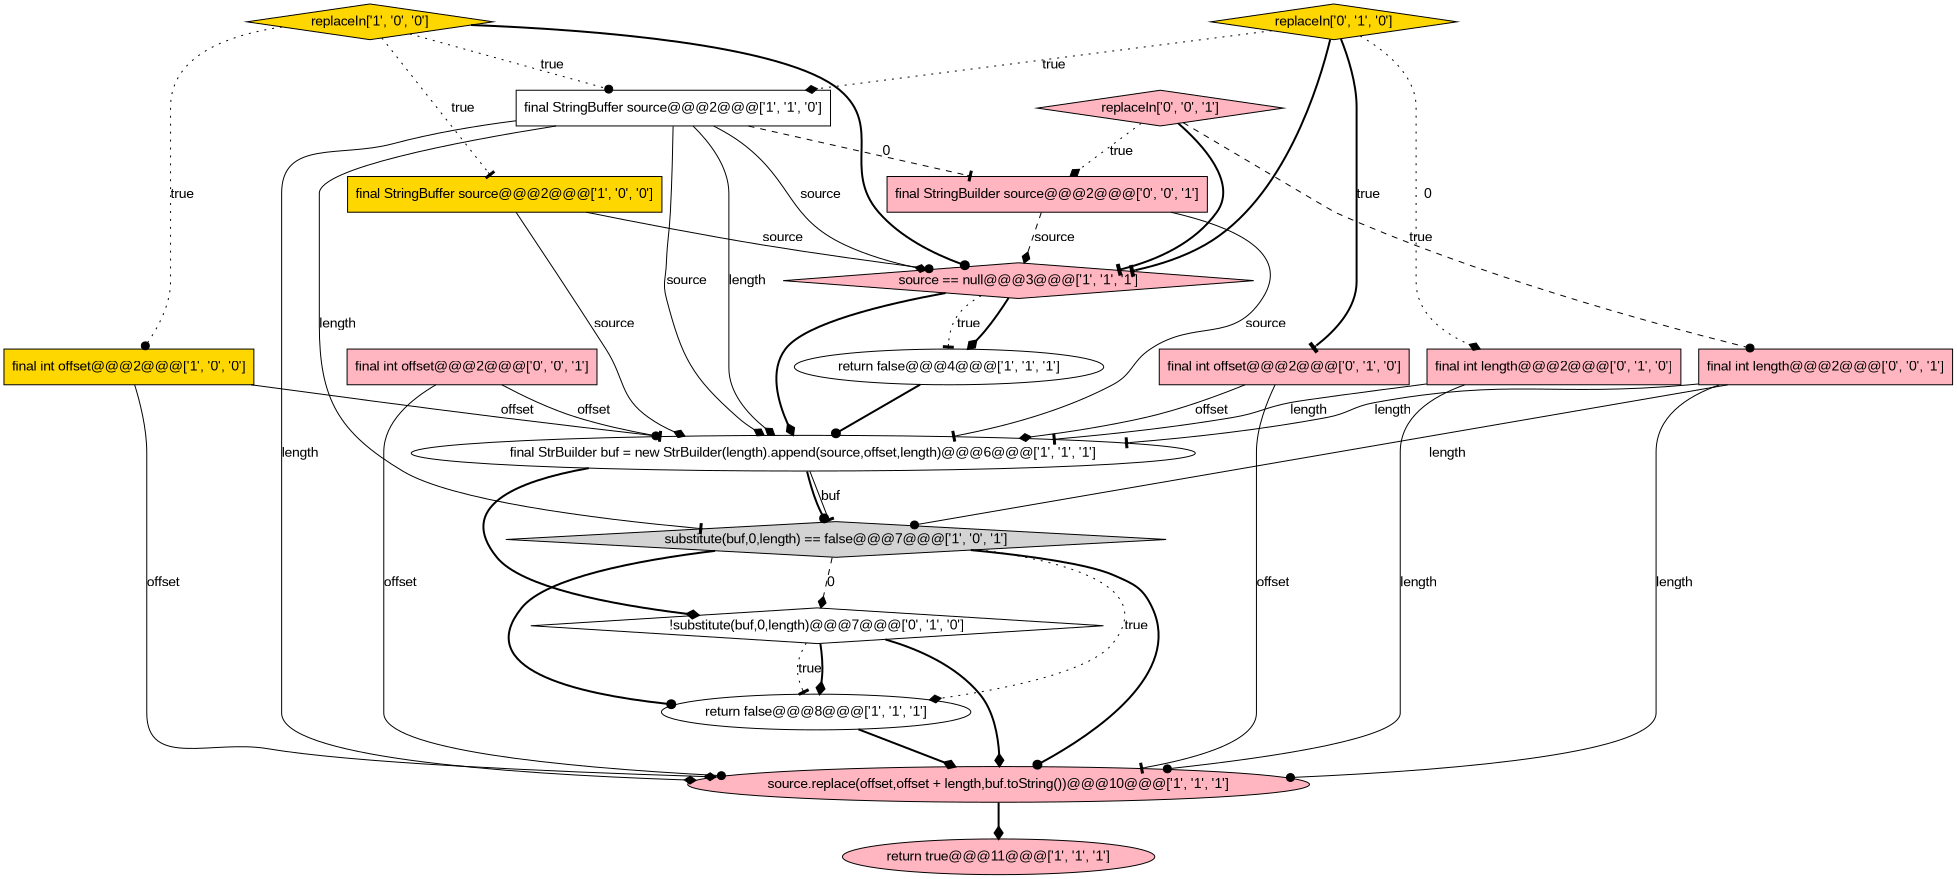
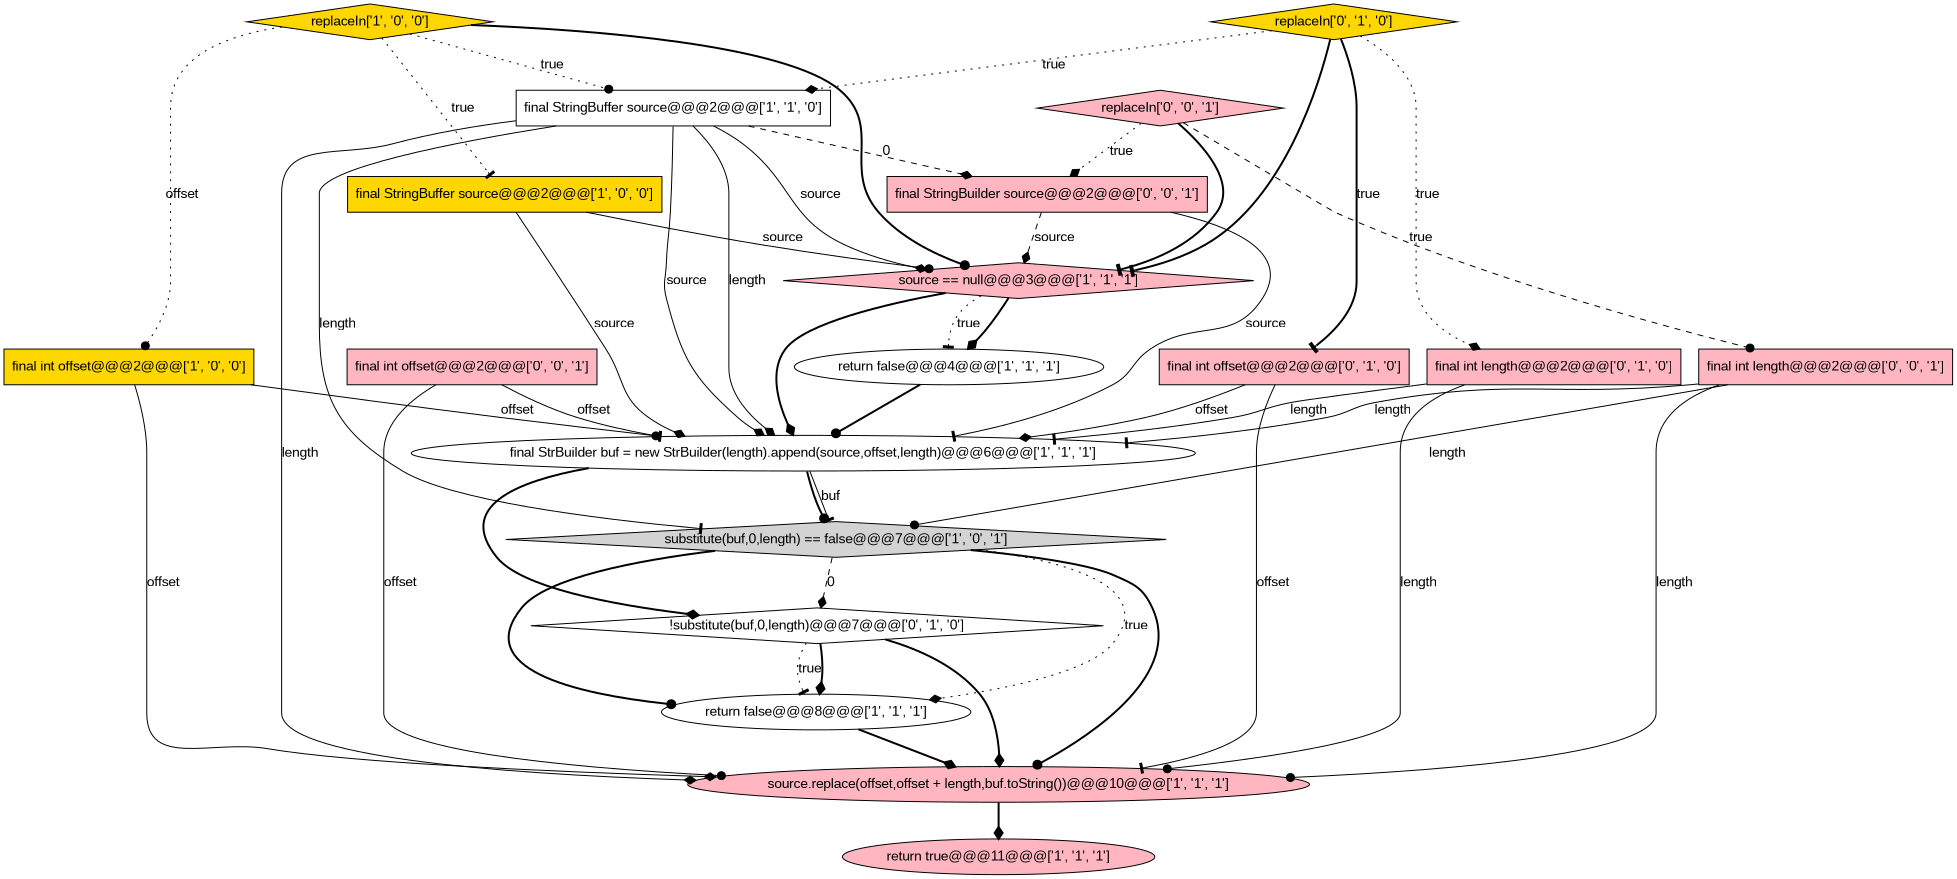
(852, 149) -> (852, 149)
(182, 194) -> (182, 194)
(1428, 194) -> (1428, 194)
